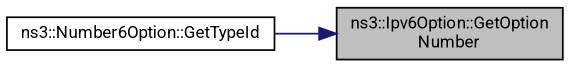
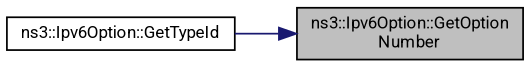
(141, 34) -> (121, 34)
